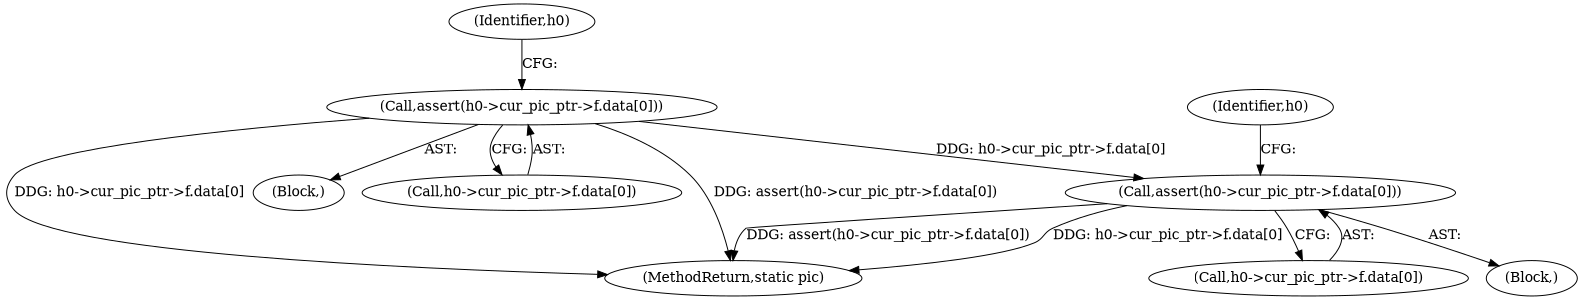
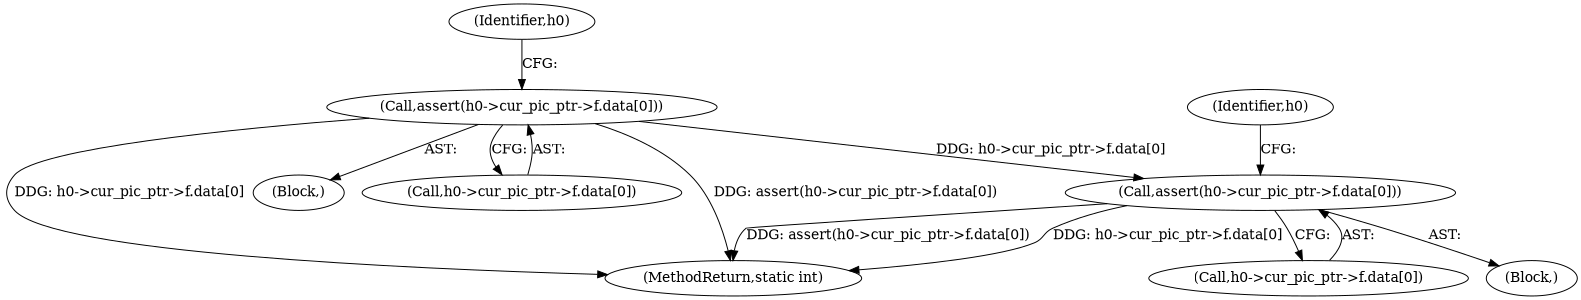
(733, 278) -> (733, 278)
